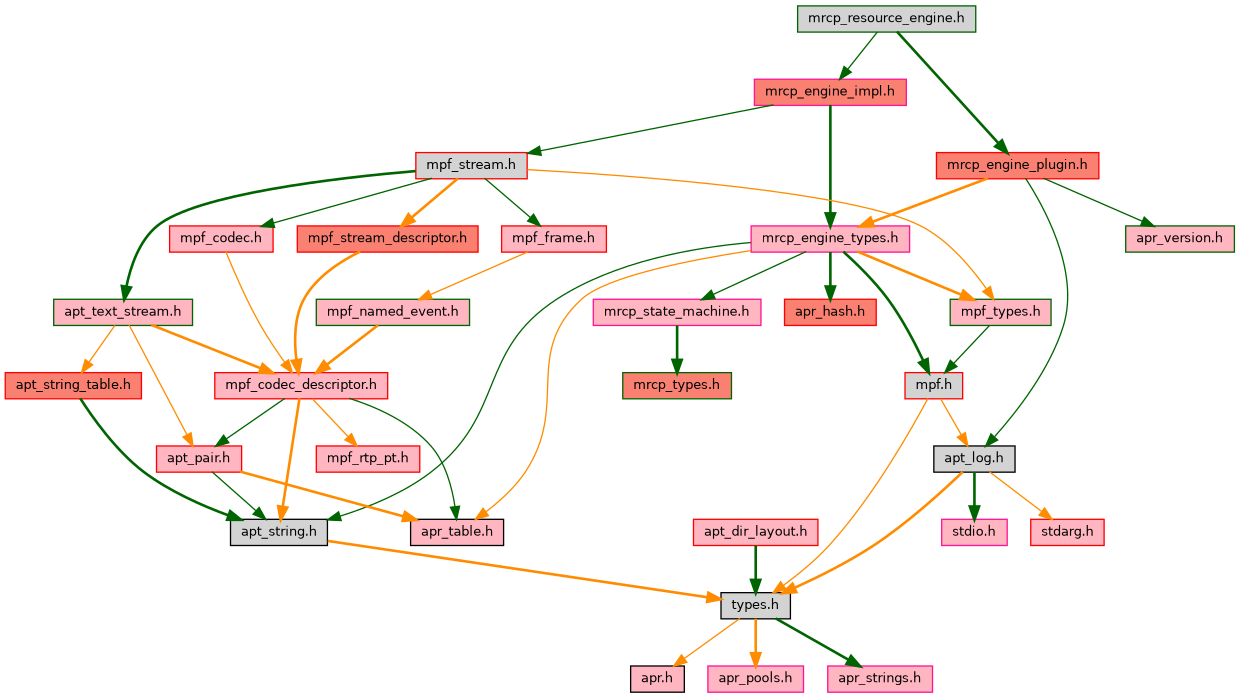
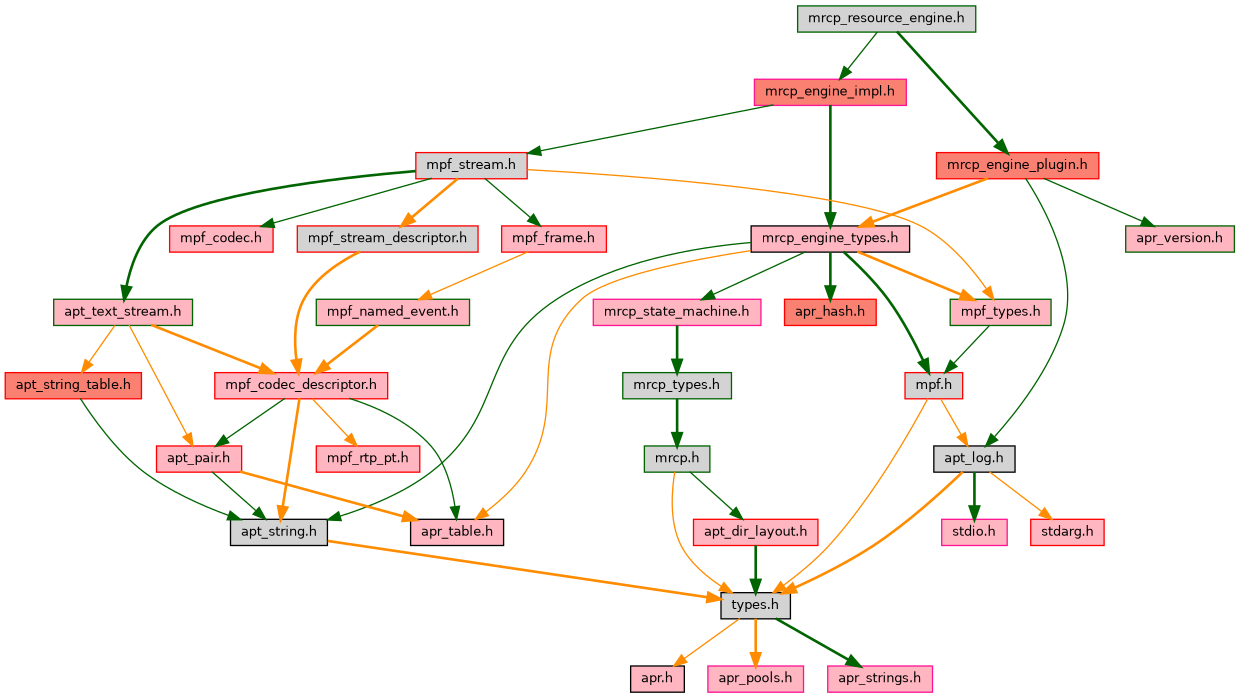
(388, 239) -> (388, 239)
(830, 239) -> (830, 239)
(252, 309) -> none
(677, 386) -> (677, 386)
none -> (677, 459)
(143, 471) -> (143, 471)
